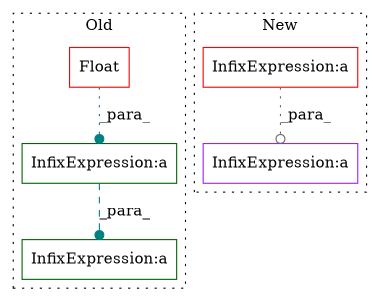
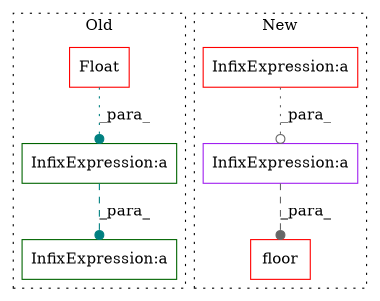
none -> (280, 259)
